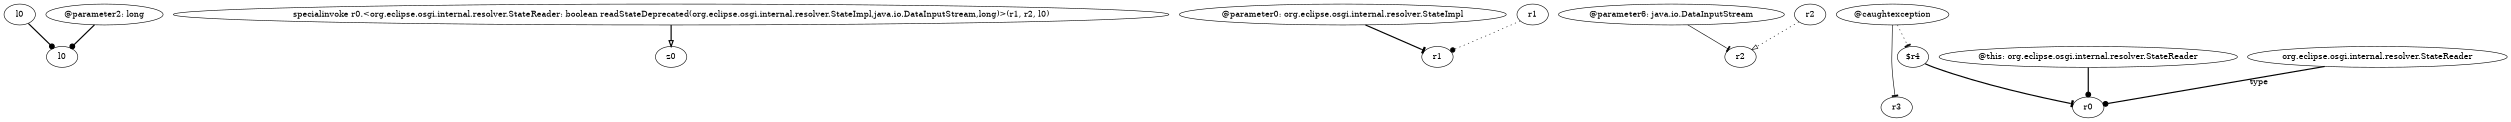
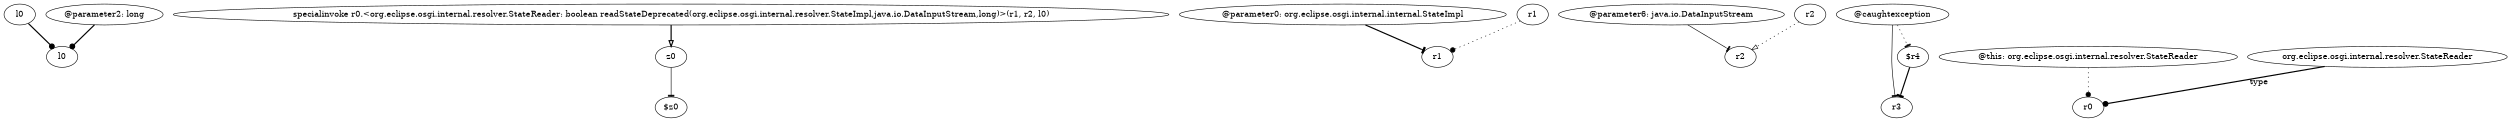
(1343, 15) -> (1343, 15)
(2088, 80) -> (2088, 80)
(1997, 87) -> (1905, 81)
none -> (671, 107)
